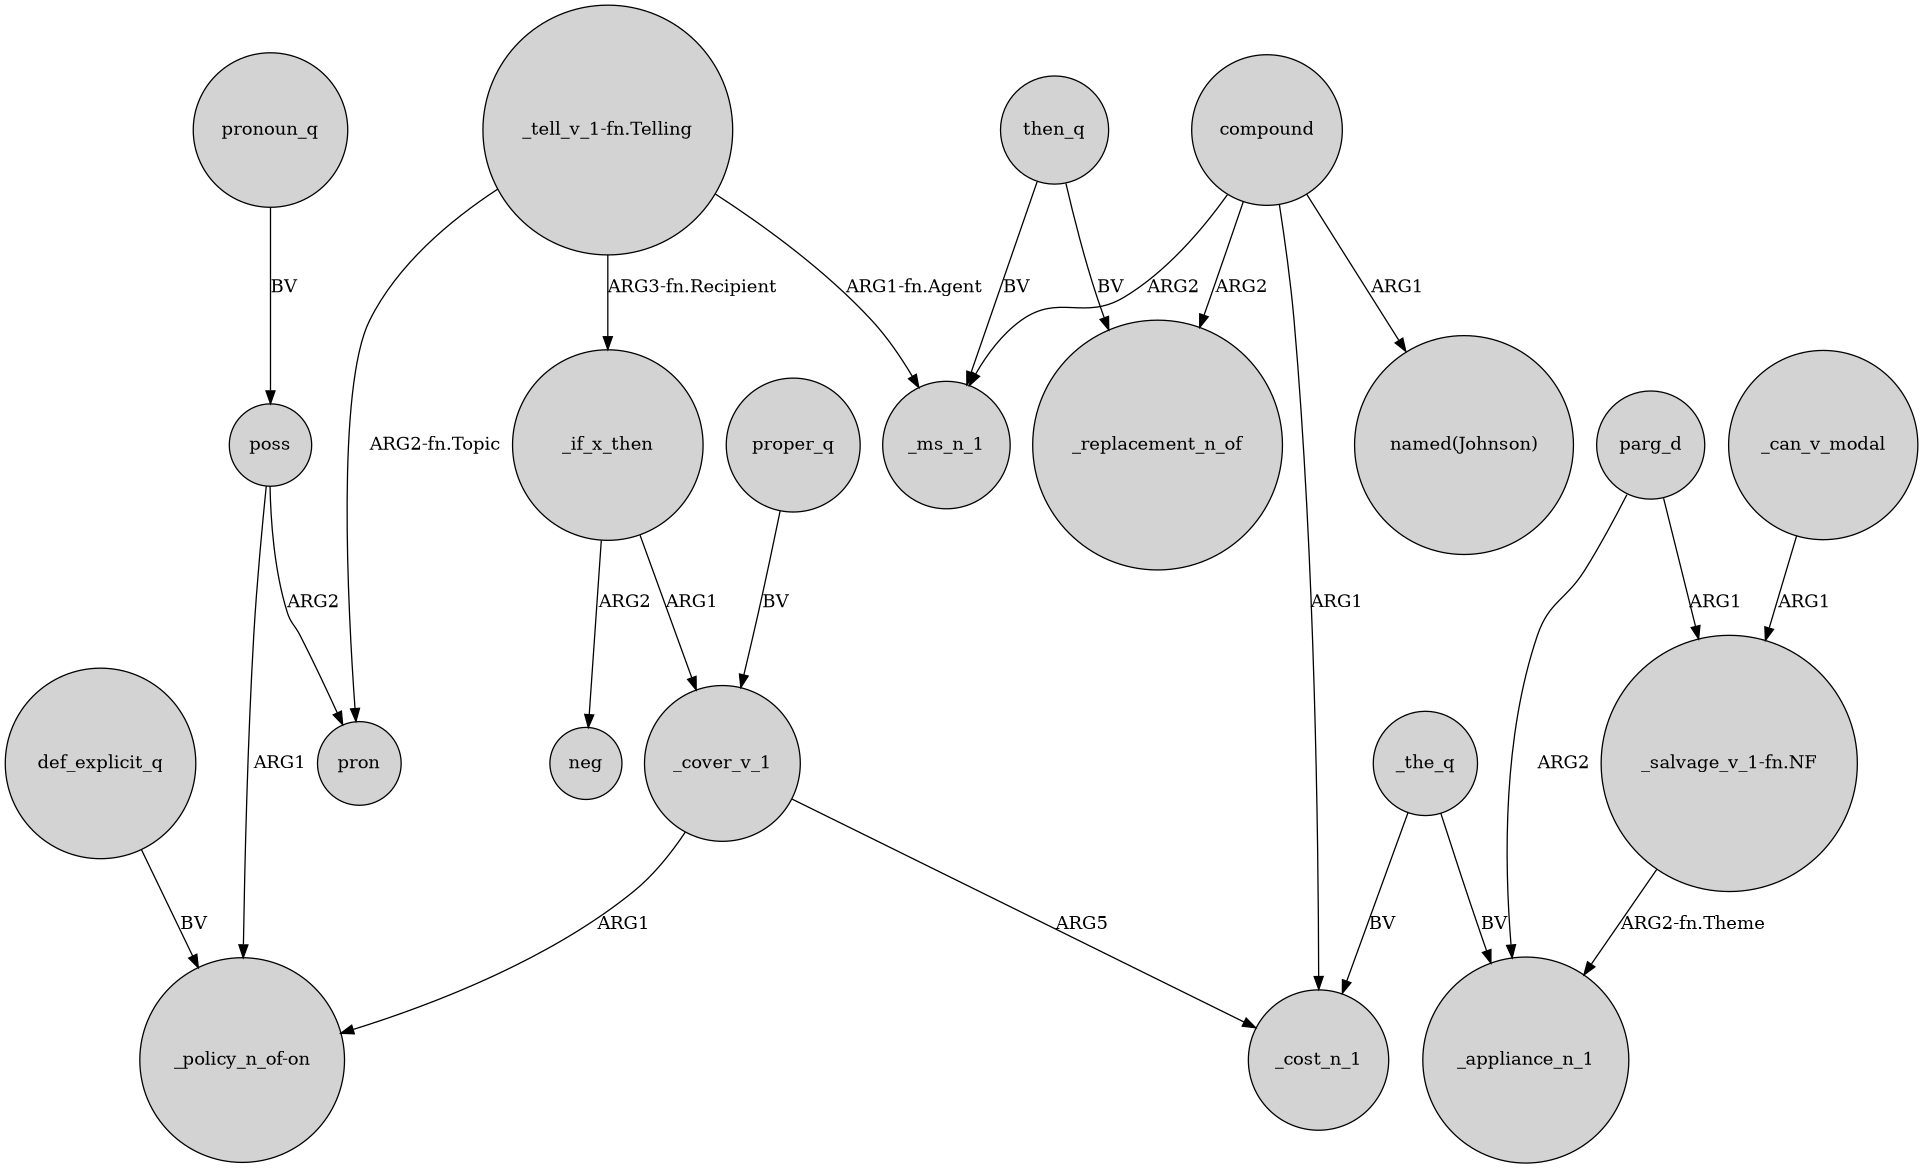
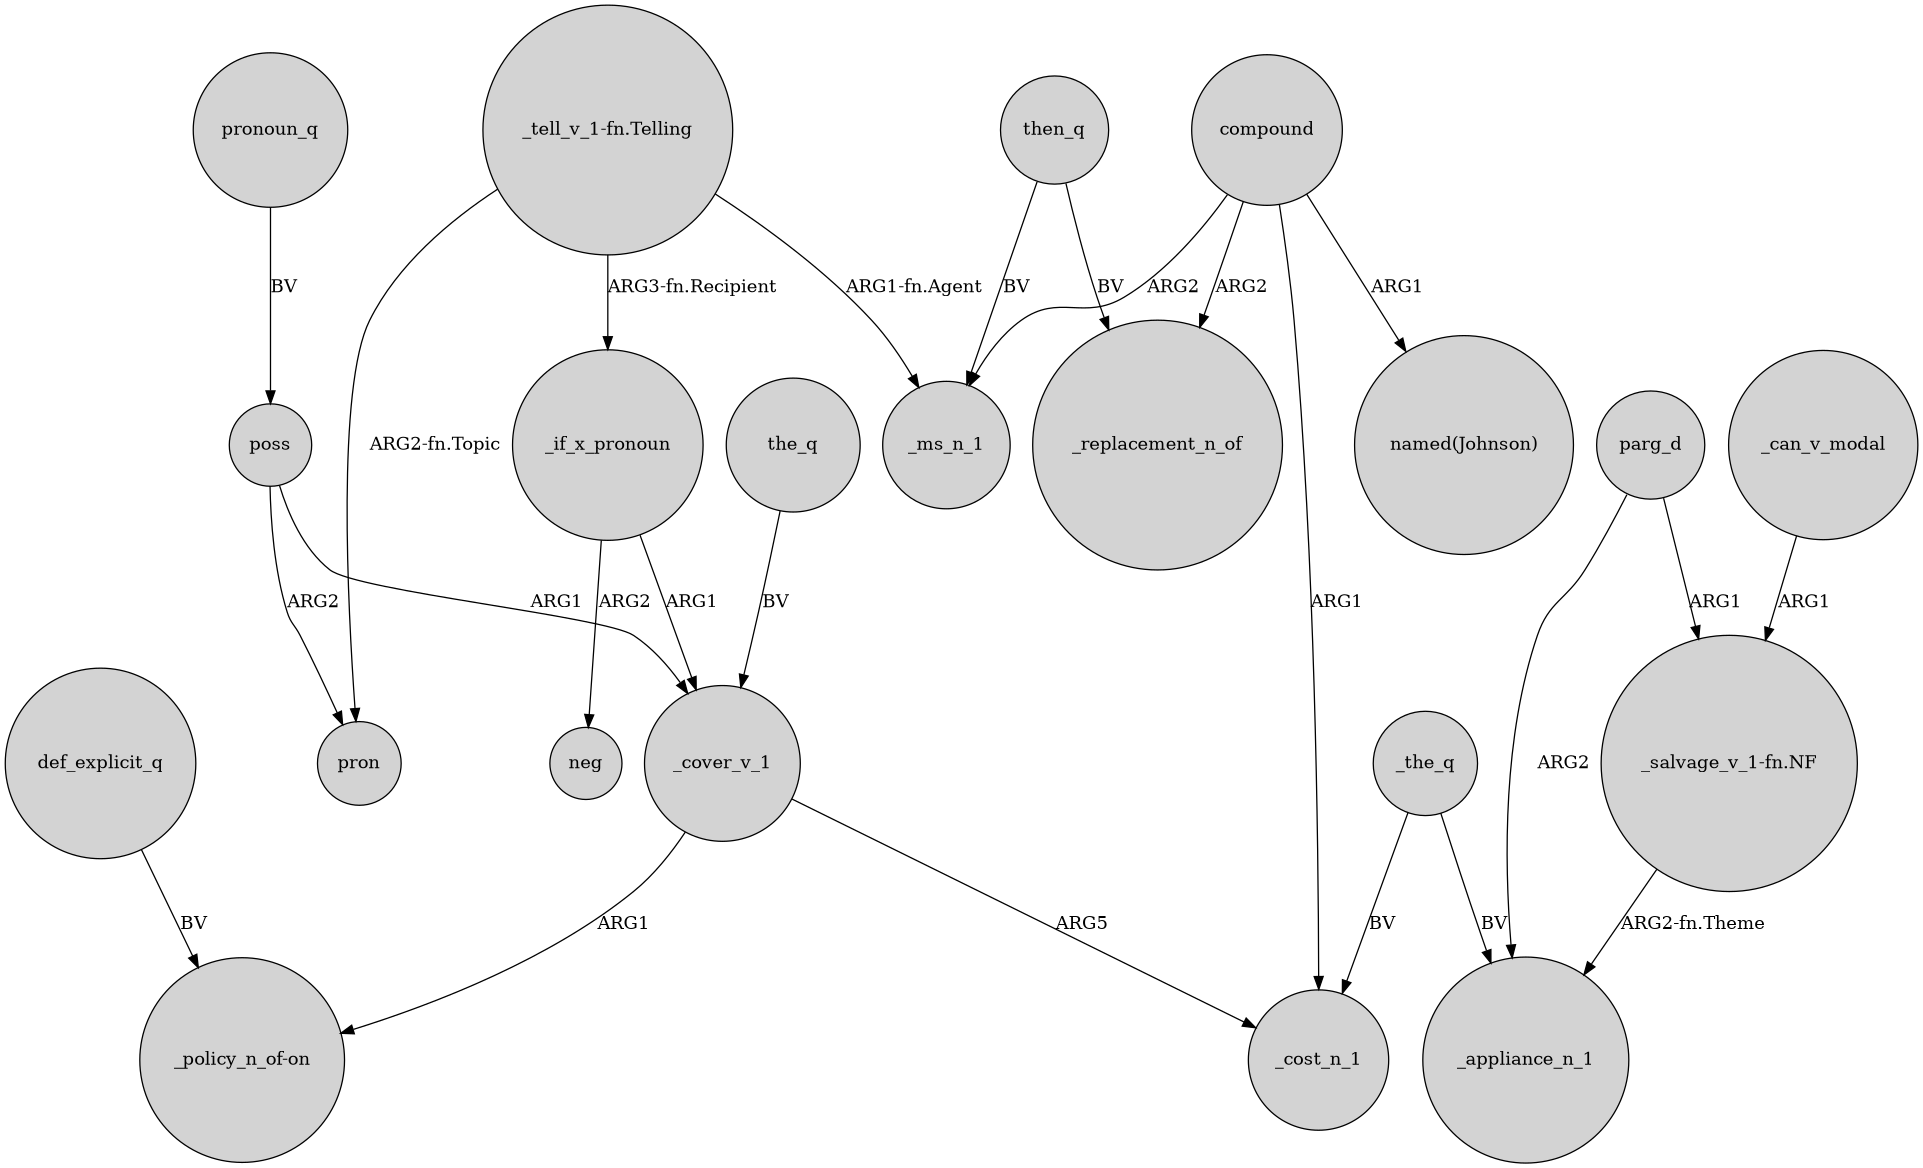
(608, 445) -> (608, 445)
(793, 445) -> (793, 445)
(250, 715) -> (465, 601)
